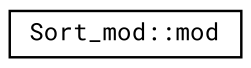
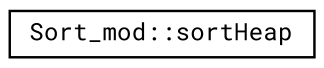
(126, 34) -> (162, 34)
